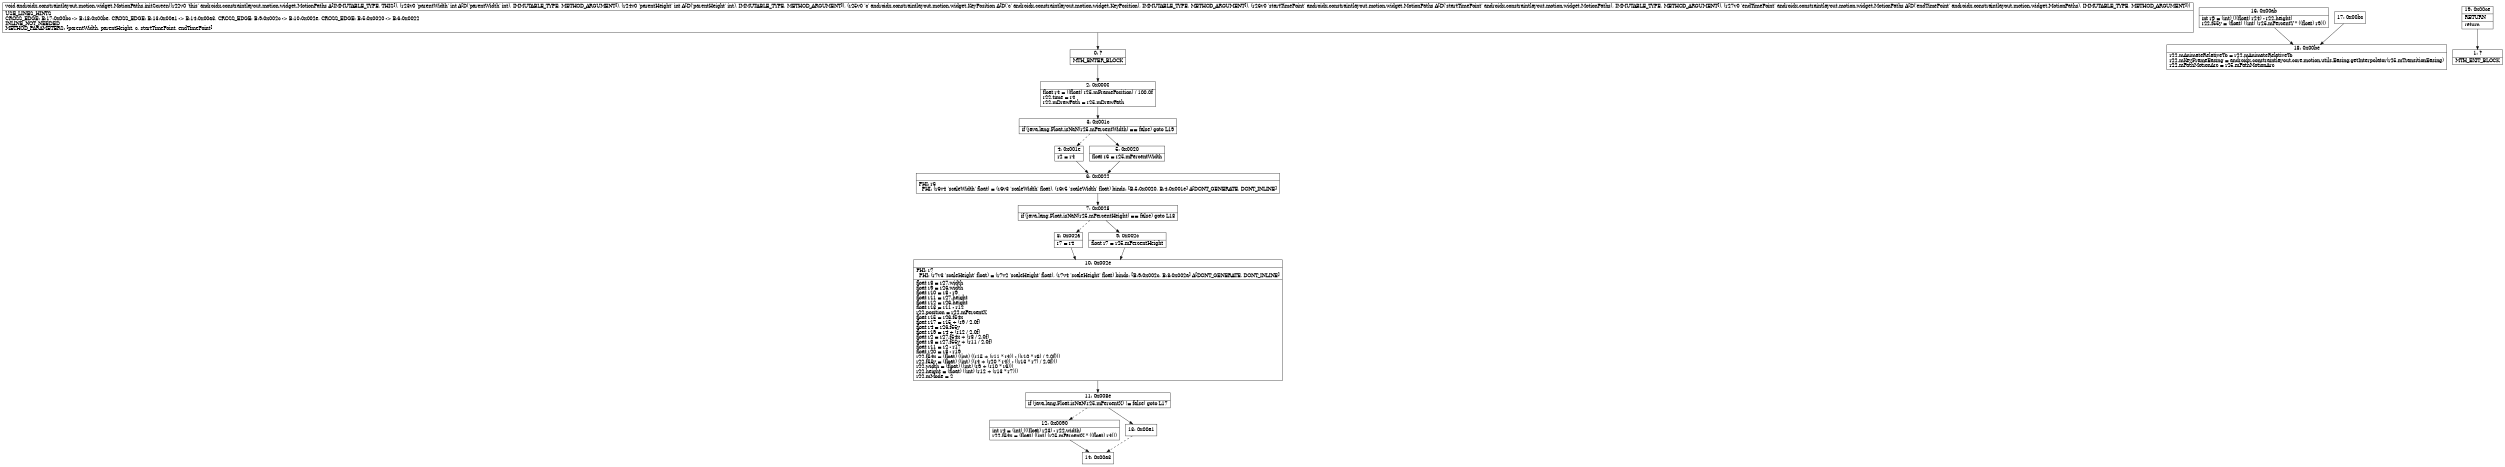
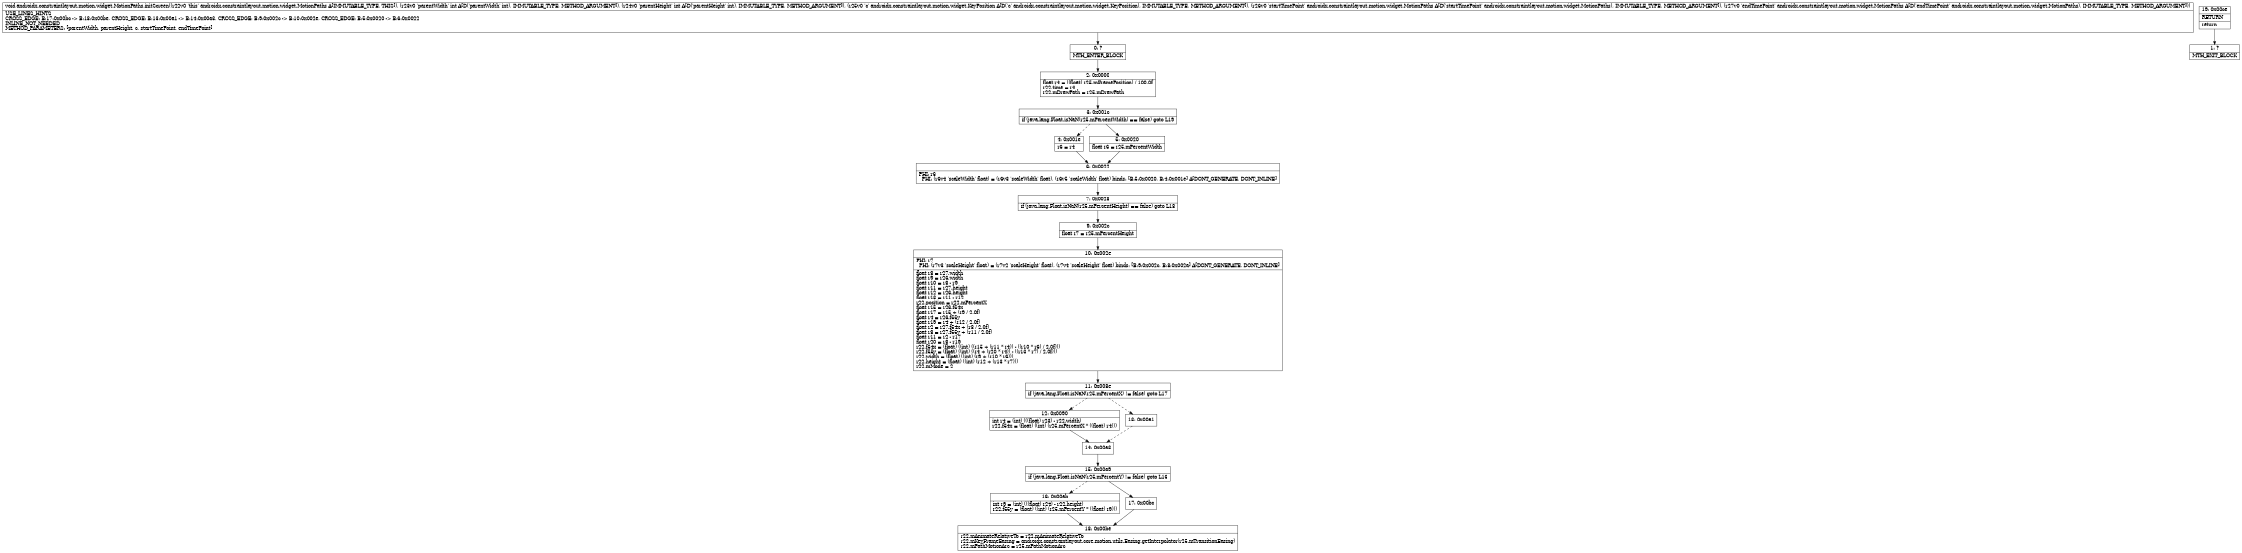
(1066, 157) -> (1066, 147)
(1068, 240) -> none
(1119, 415) -> (1119, 405)
none -> (1098, 474)
